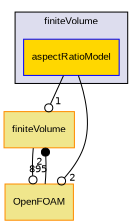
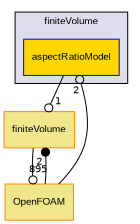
(87, 129) -> (86, 138)
